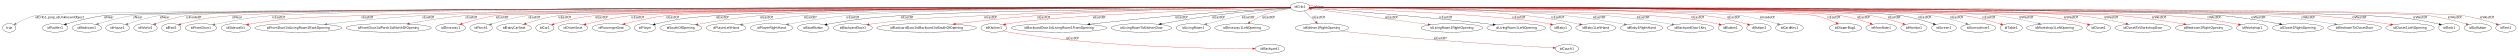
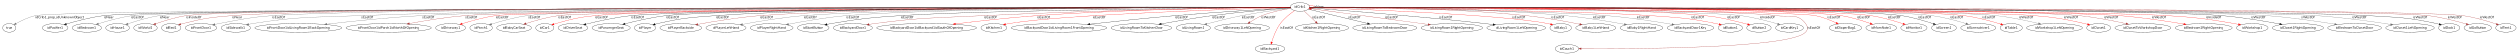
(769, 9) -> (769, 9)
(938, 9) -> (938, 9)
(957, 9) -> (957, 9)
(1850, 9) -> (1850, 9)
(137, 17) -> (137, 17)
(1268, 17) -> (1268, 17)
(2214, 17) -> (2214, 17)
(681, 28) -> (681, 28)
none -> (1385, 28)
(1447, 41) -> (1768, 15)
(1128, 45) -> (1280, 24)
